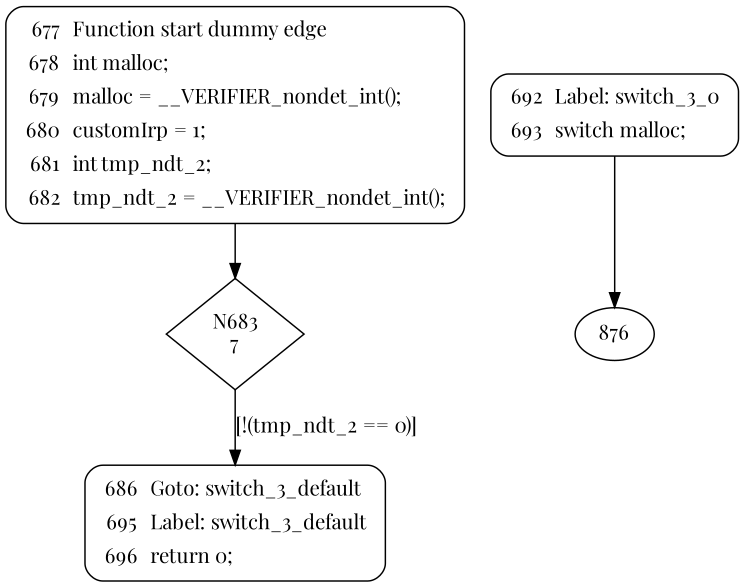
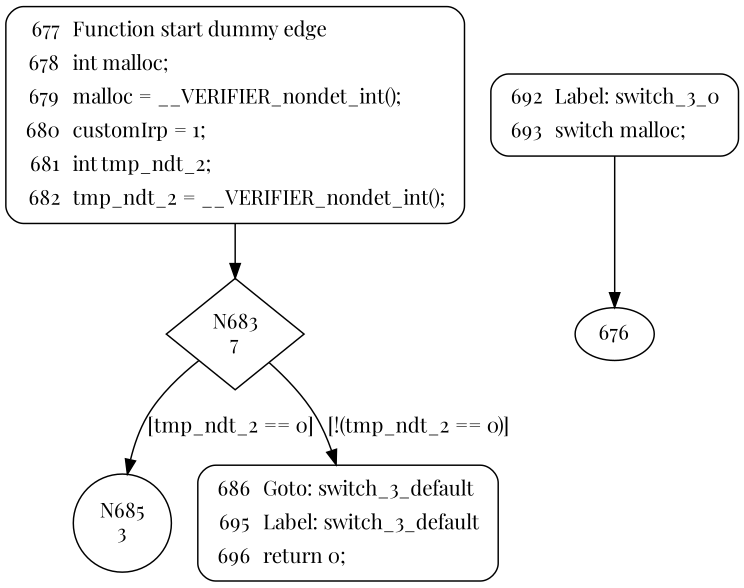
(615, 334) -> (615, 334)
none -> (122, 523)
